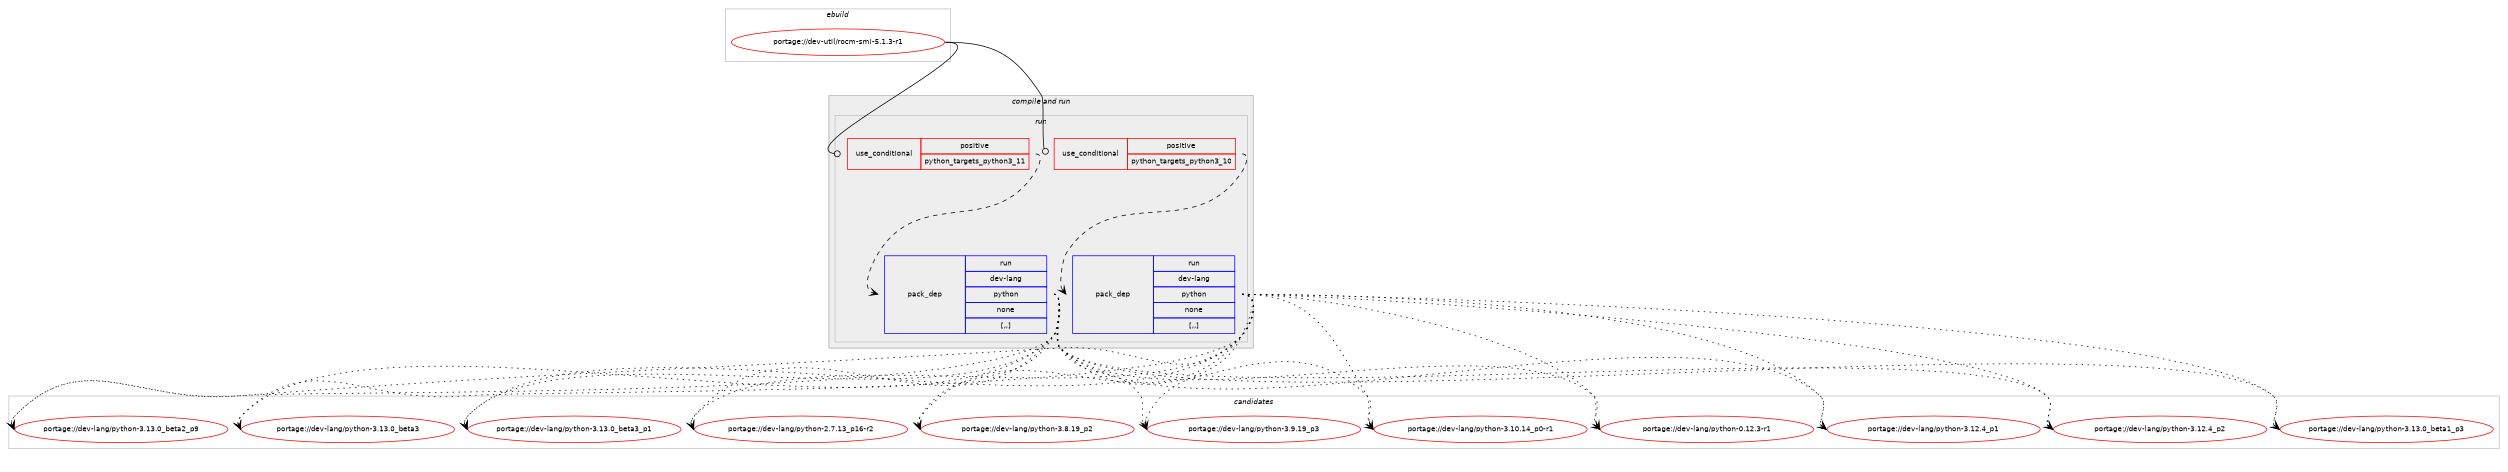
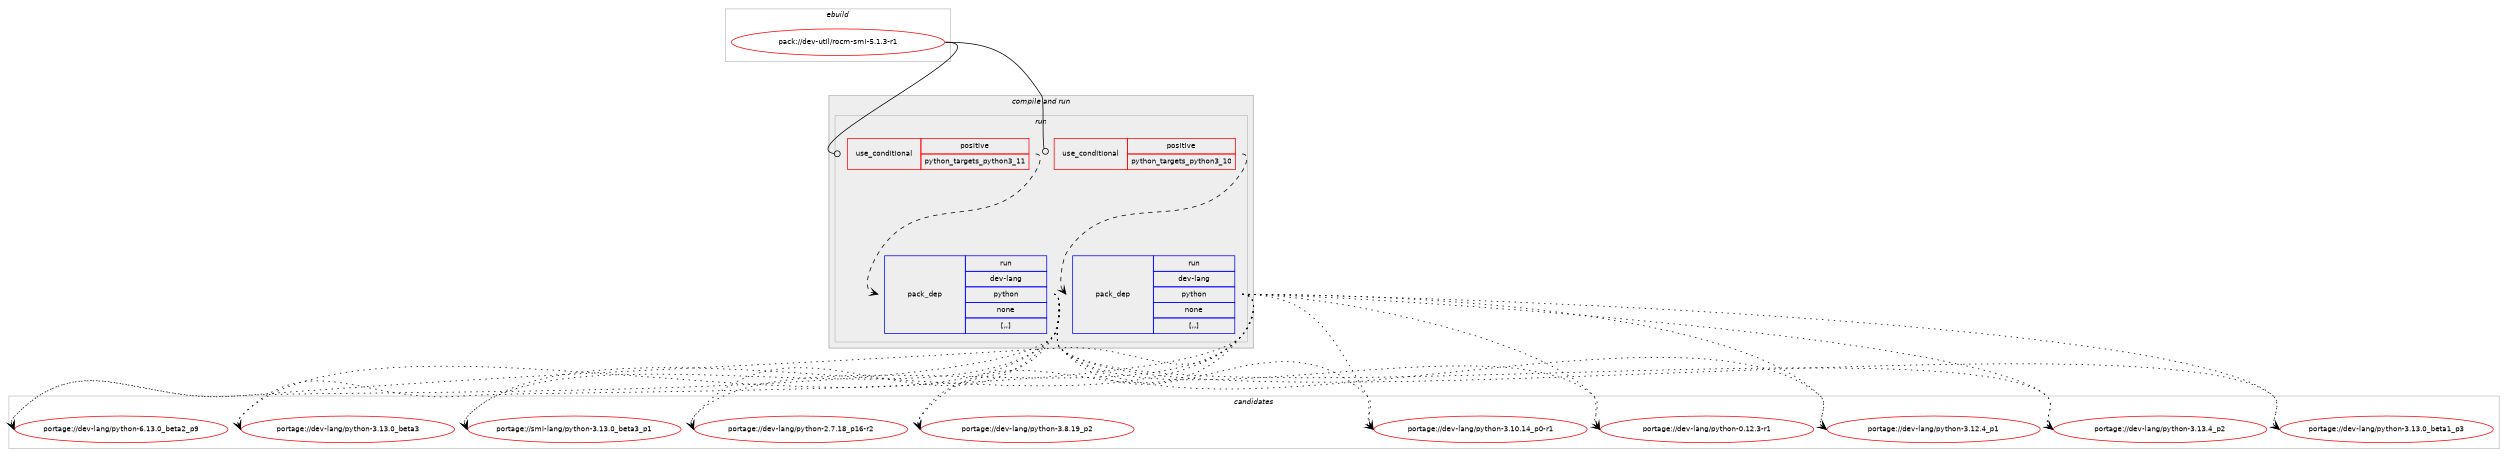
(838, 42) -> (838, 42)
(121, 429) -> (121, 429)
(574, 429) -> (574, 429)
(801, 429) -> (801, 429)
(1254, 429) -> none
(2160, 429) -> (2160, 429)
